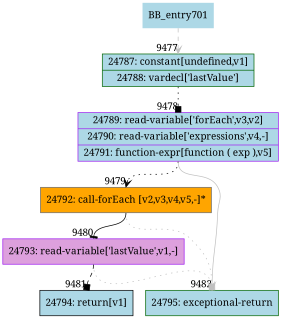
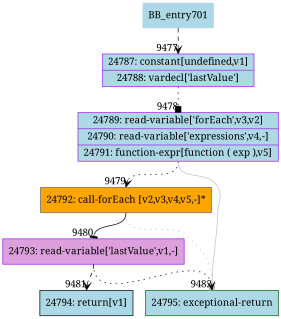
(178, 37) -> (178, 37)
(178, 70) -> (178, 70)
(92, 274) -> (92, 274)
(149, 278) -> (149, 278)
